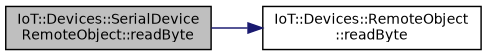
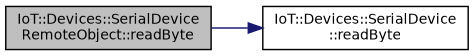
(372, 28) -> (365, 28)
